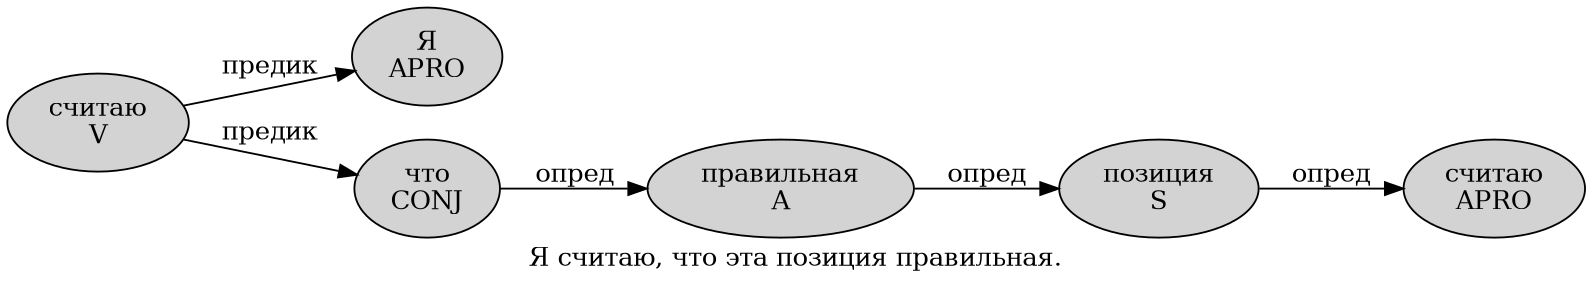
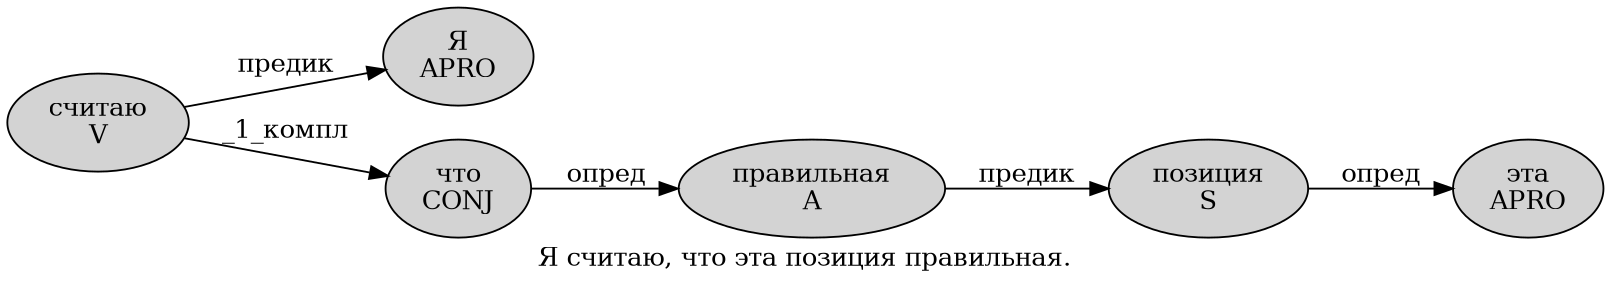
(270, 133) -> (286, 131)
(987, 175) -> (1027, 175)
(1494, 189) -> (1528, 189)
